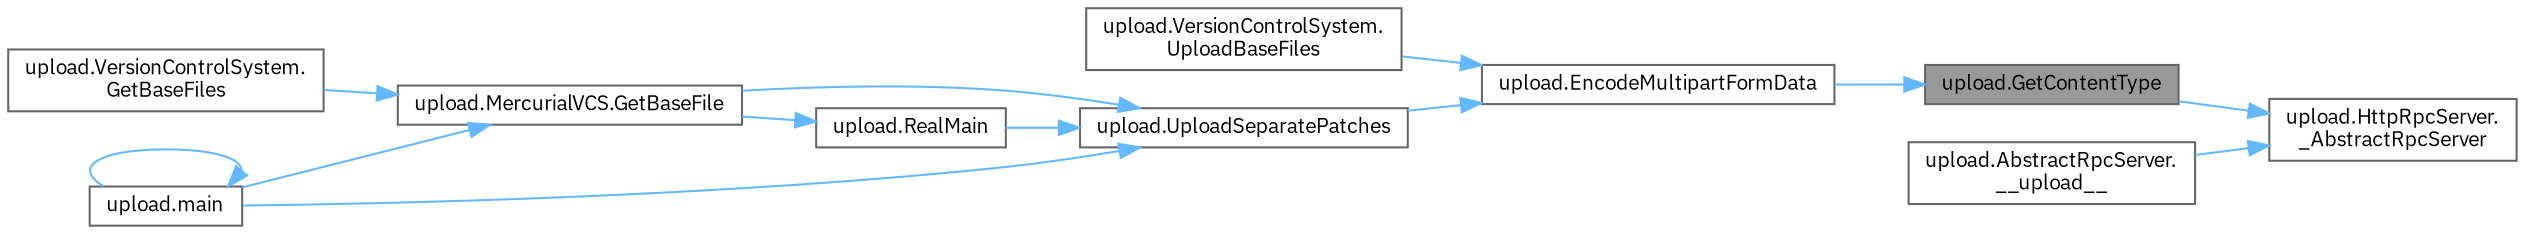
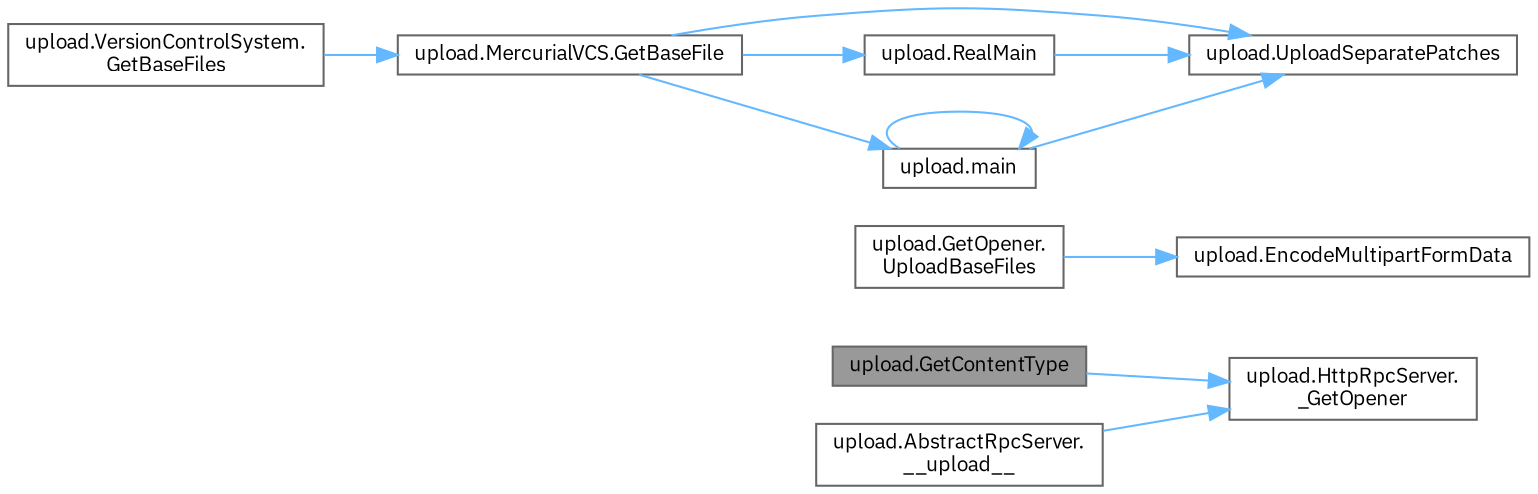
(1244, 39) -> (959, 257)
(1869, 85) -> none
(1434, 108) -> none
(2393, 130) -> (1353, 389)
(356, 159) -> (755, 109)
